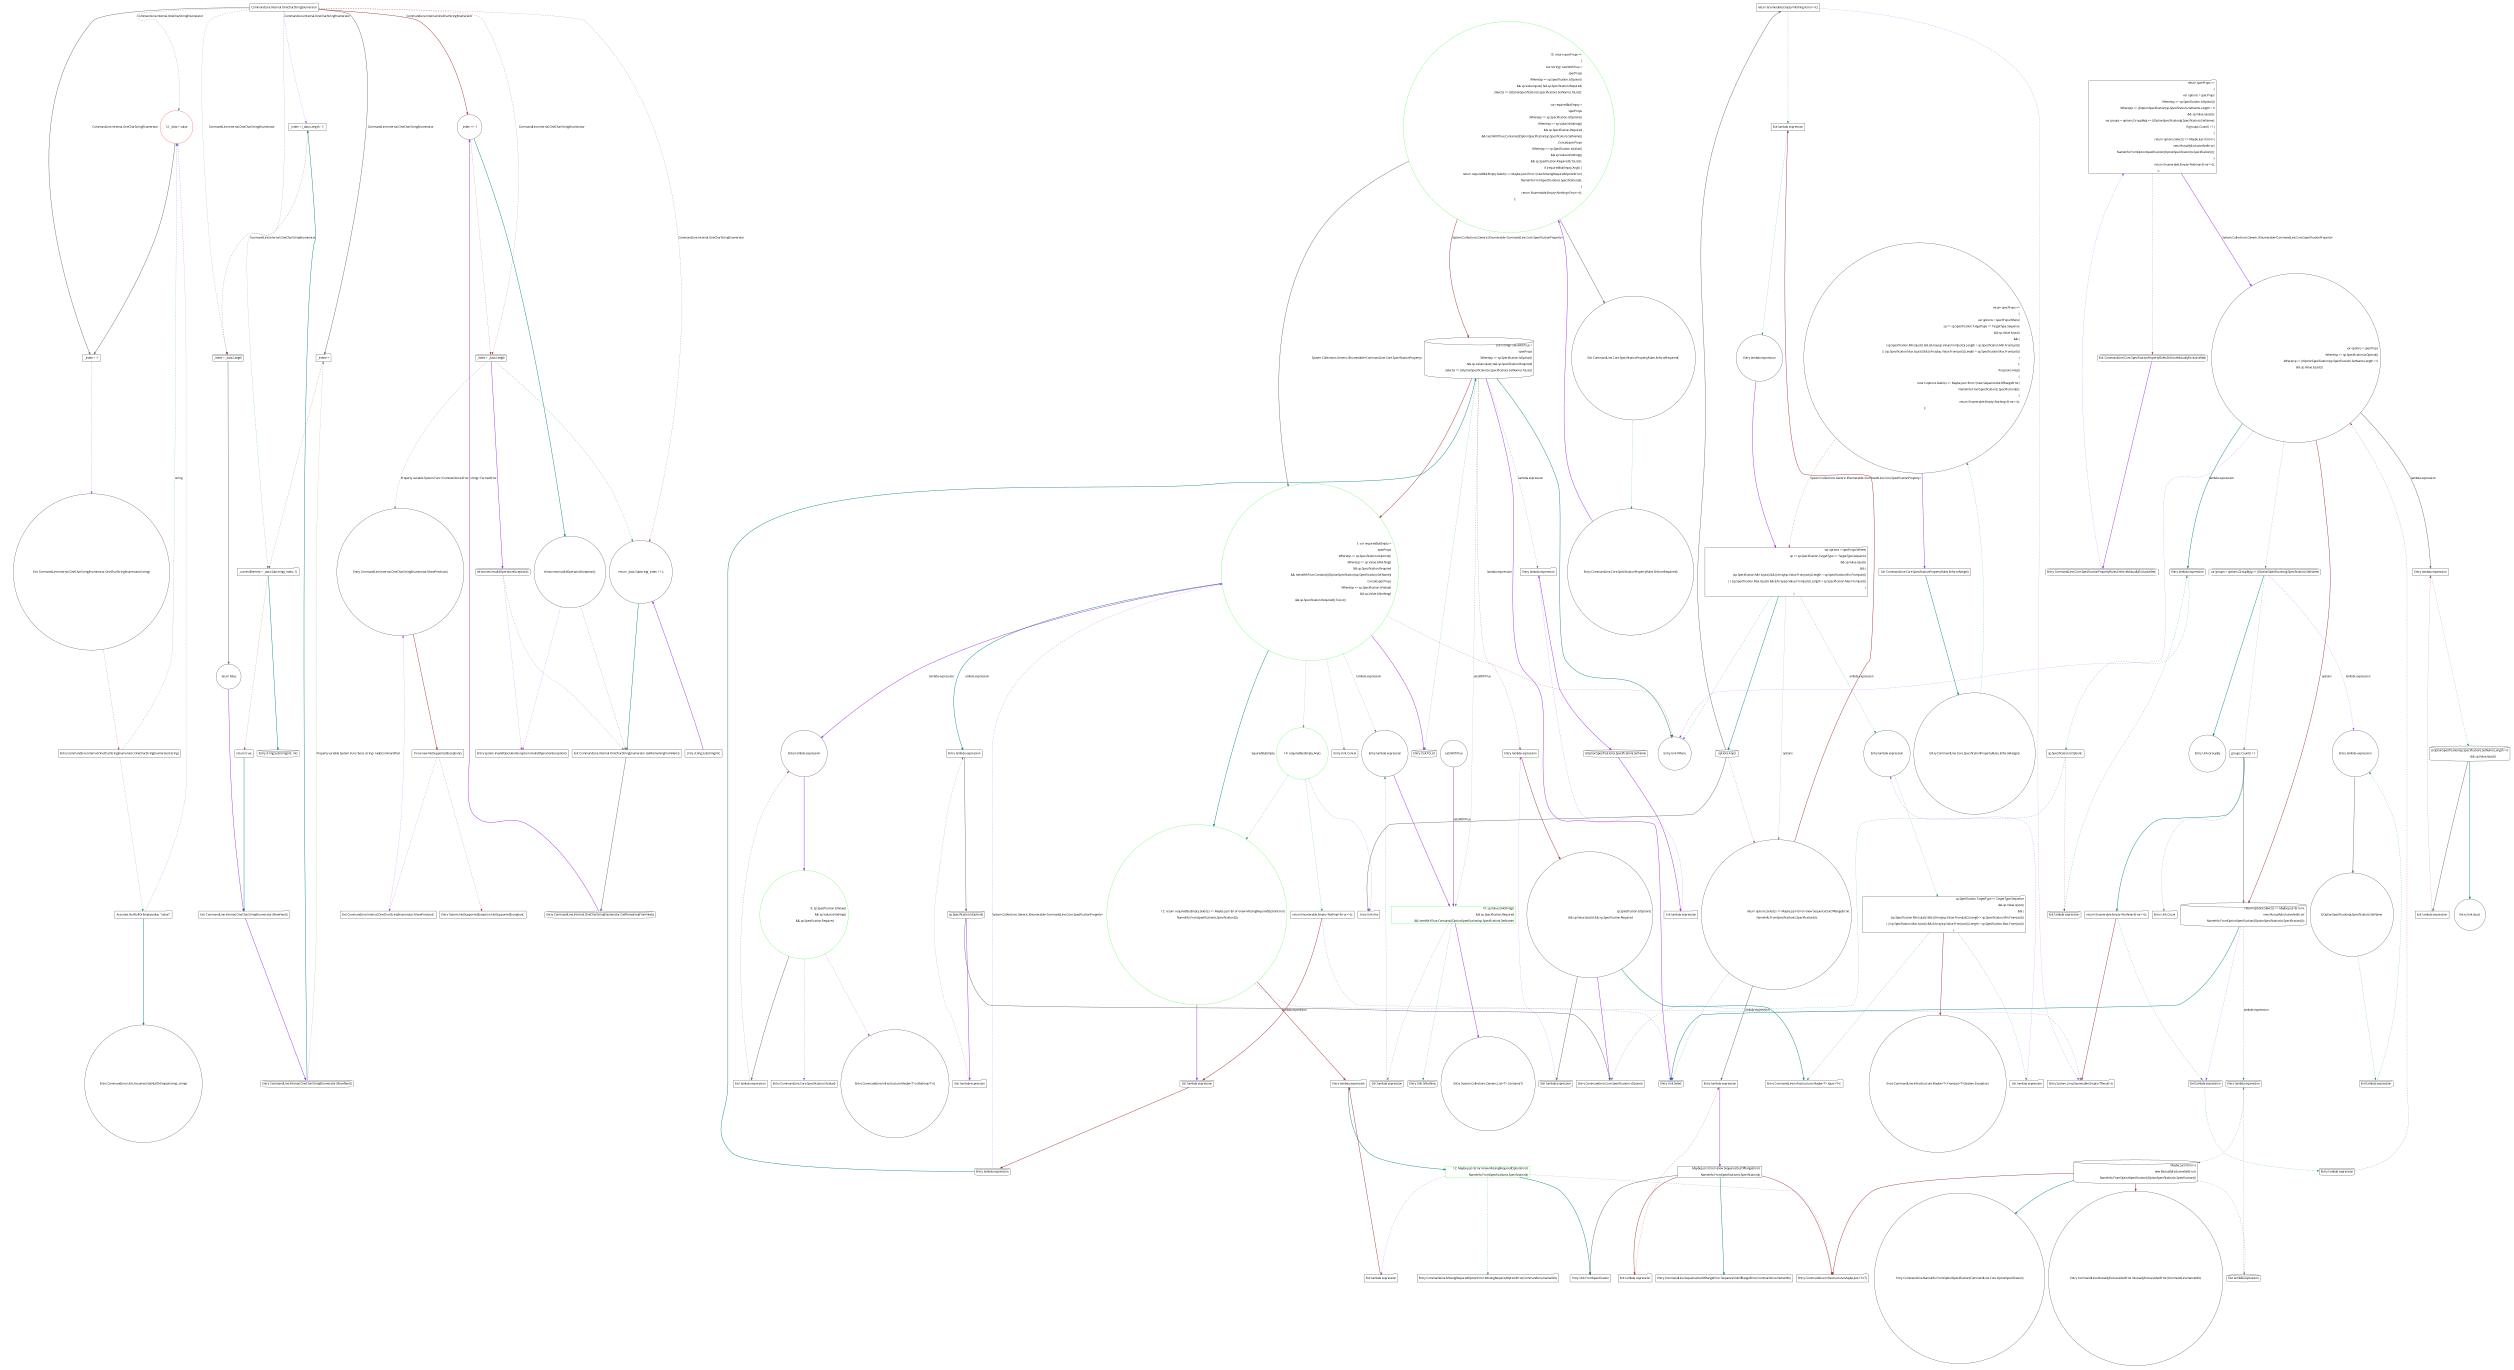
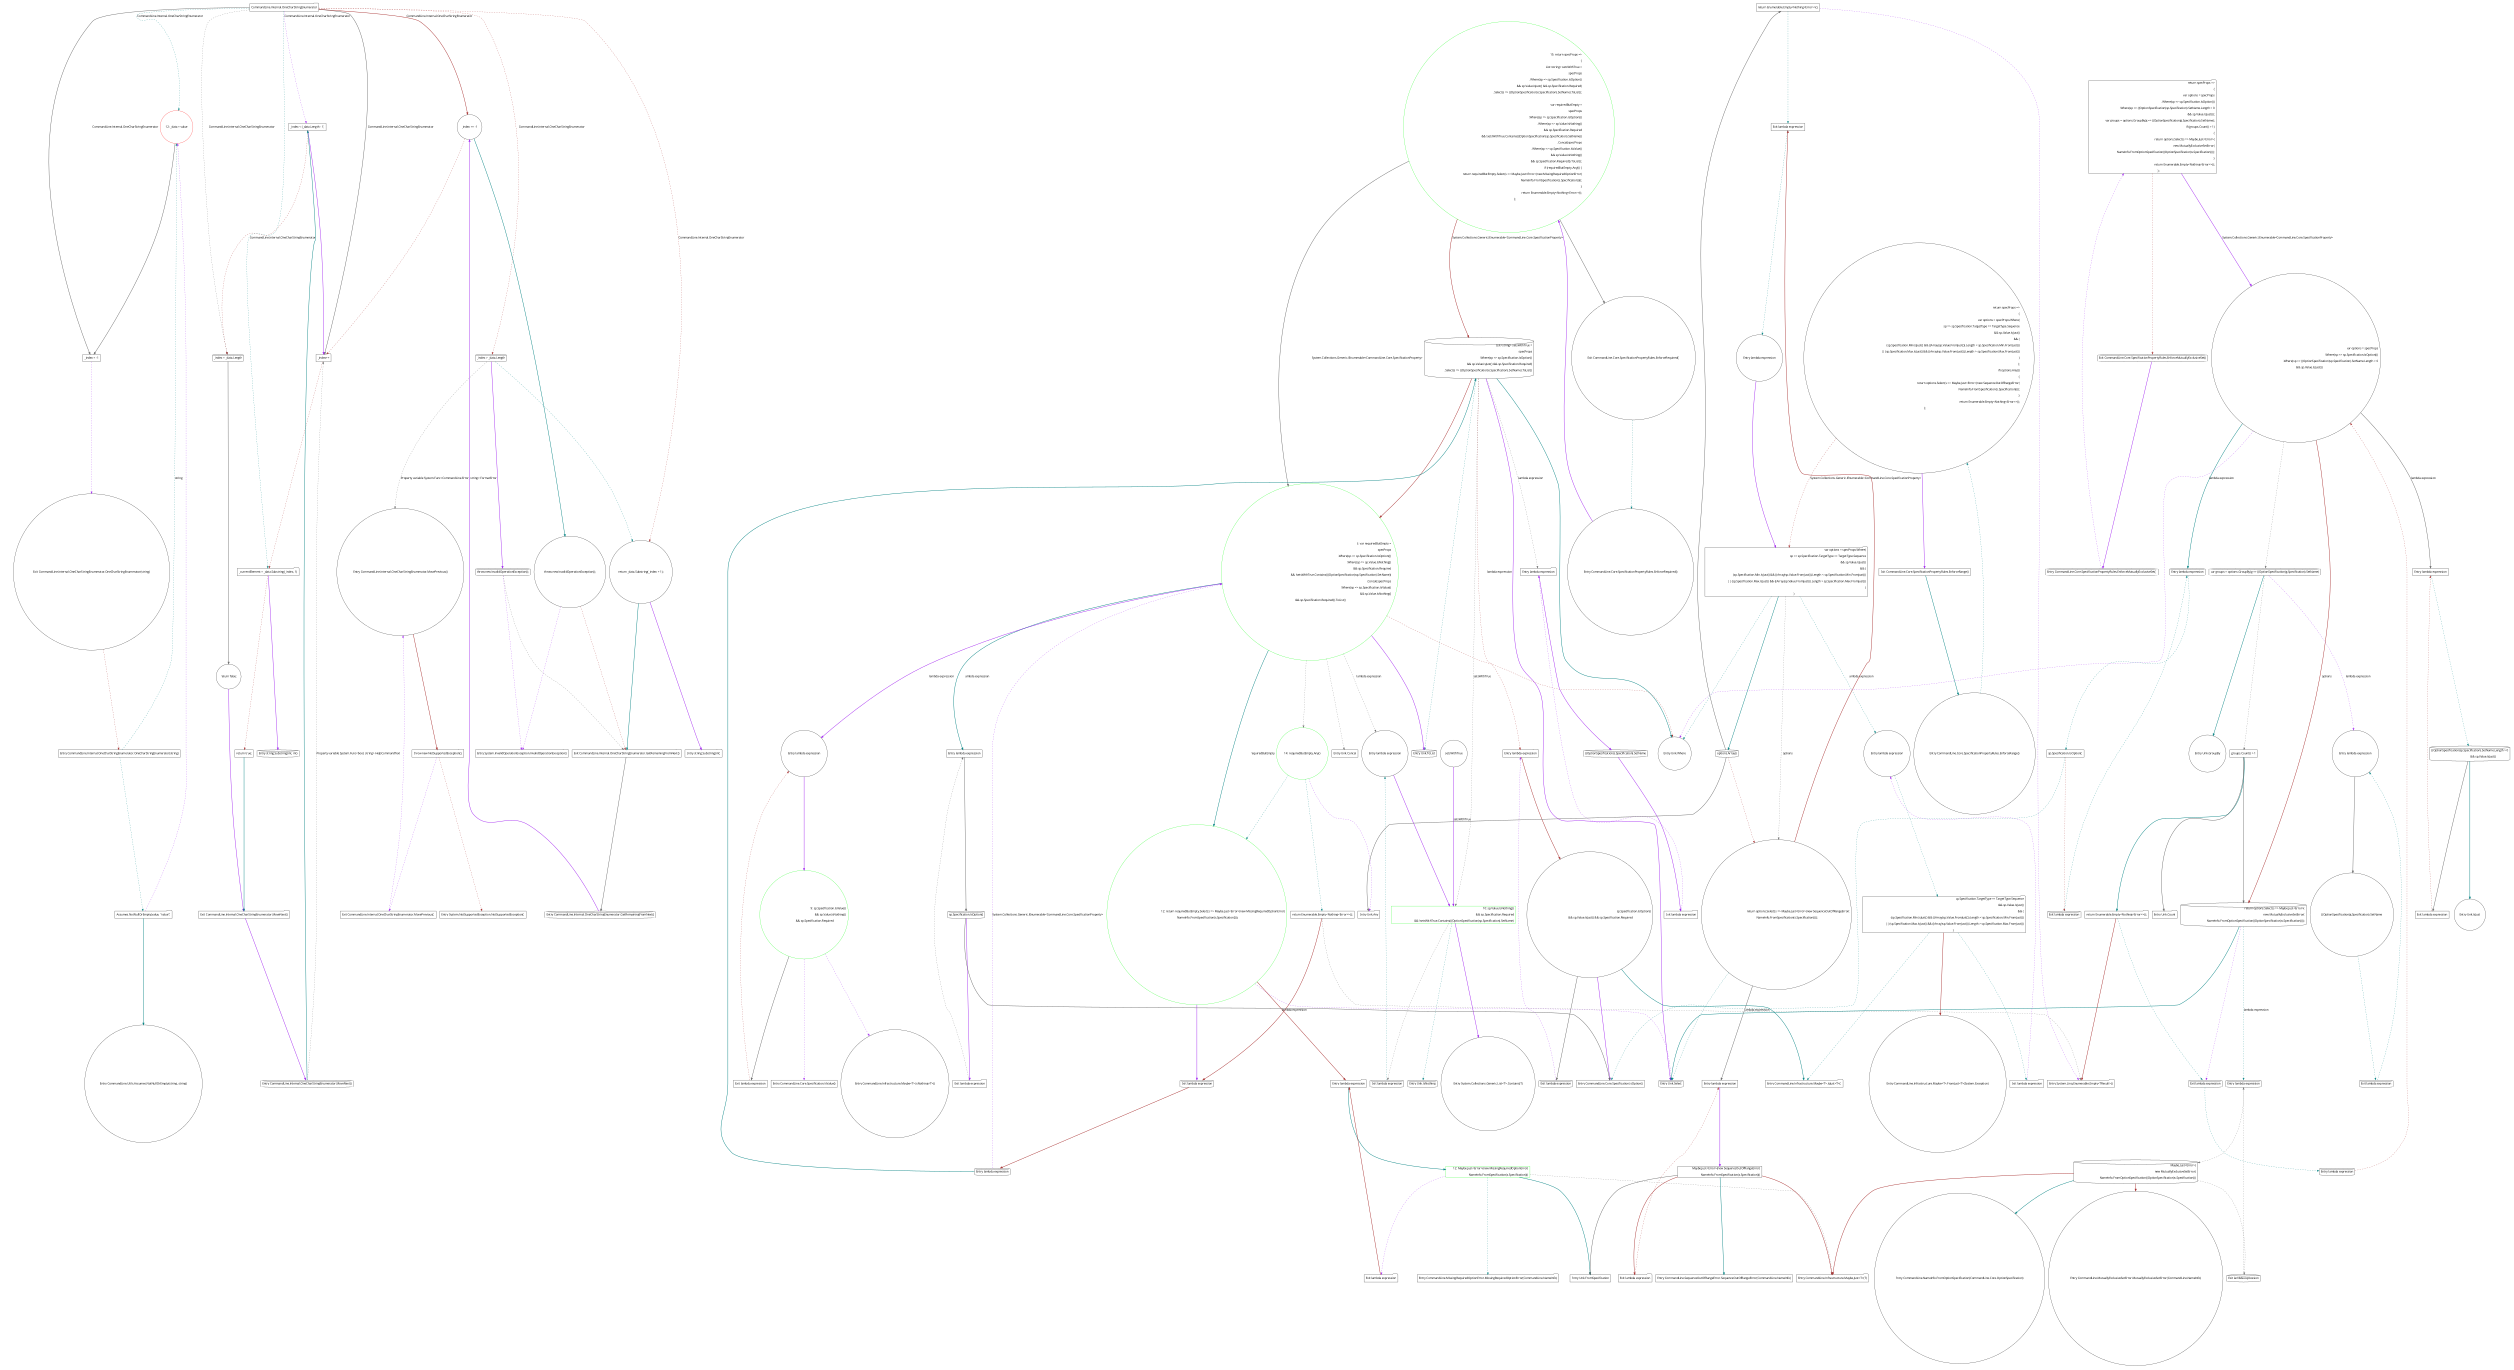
none -> (321, 241)
(481, 246) -> (407, 252)
(273, 662) -> (273, 662)
(679, 676) -> (675, 675)
(1727, 754) -> (1727, 754)
(2185, 820) -> (2185, 820)
